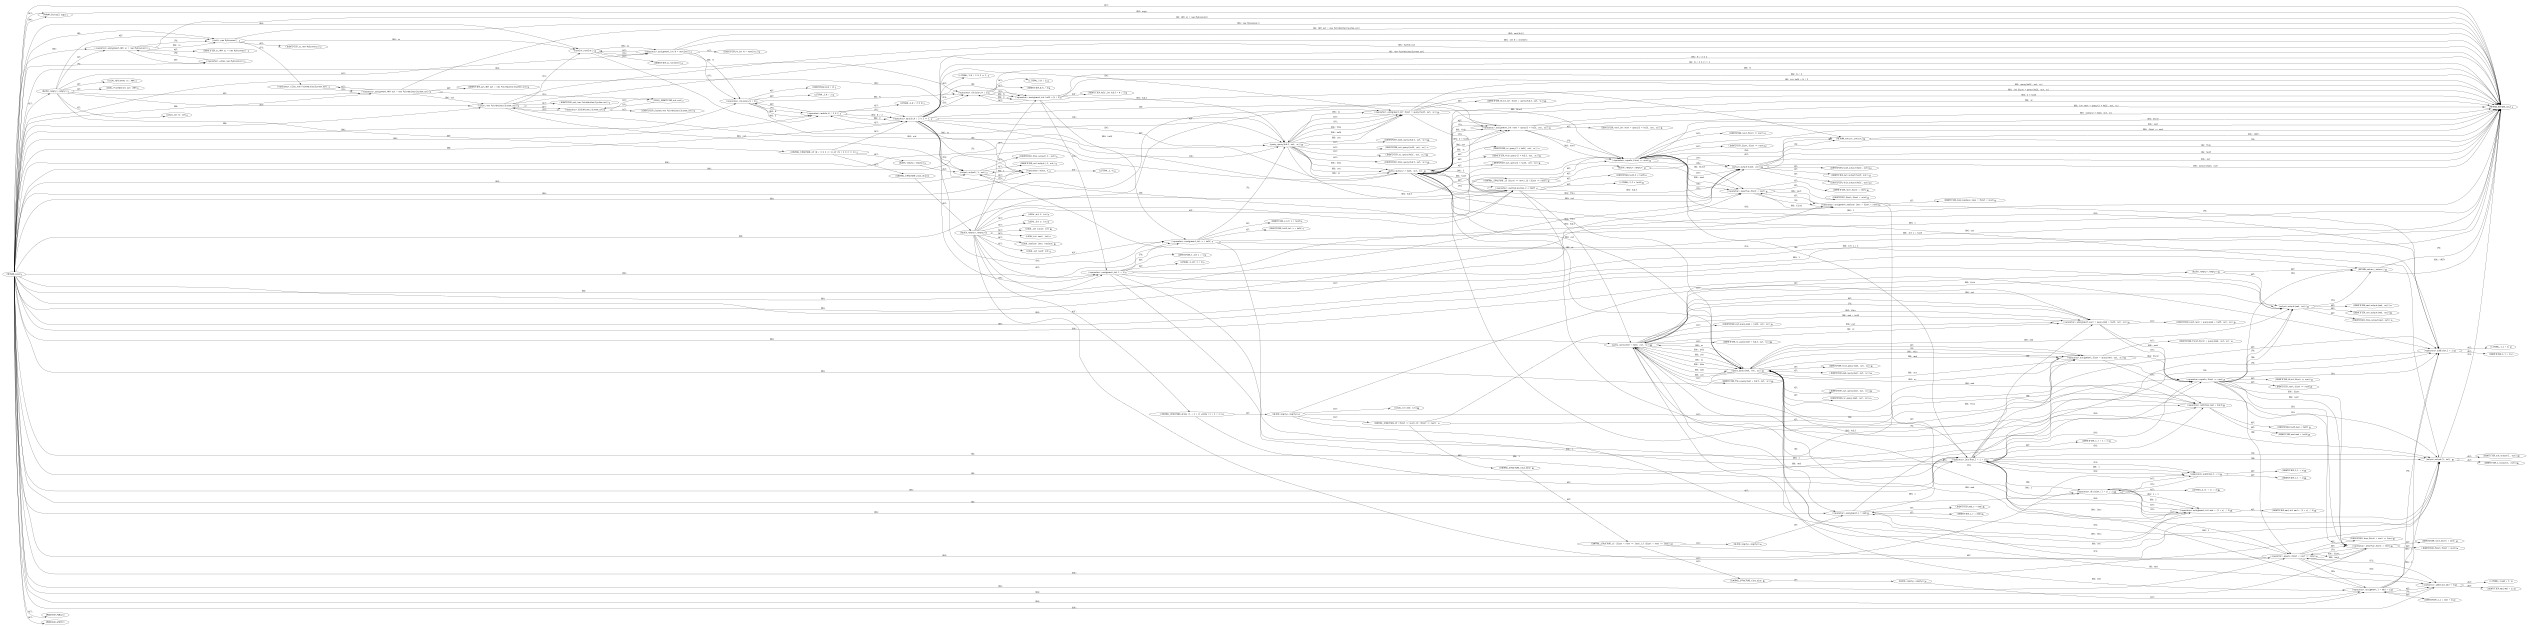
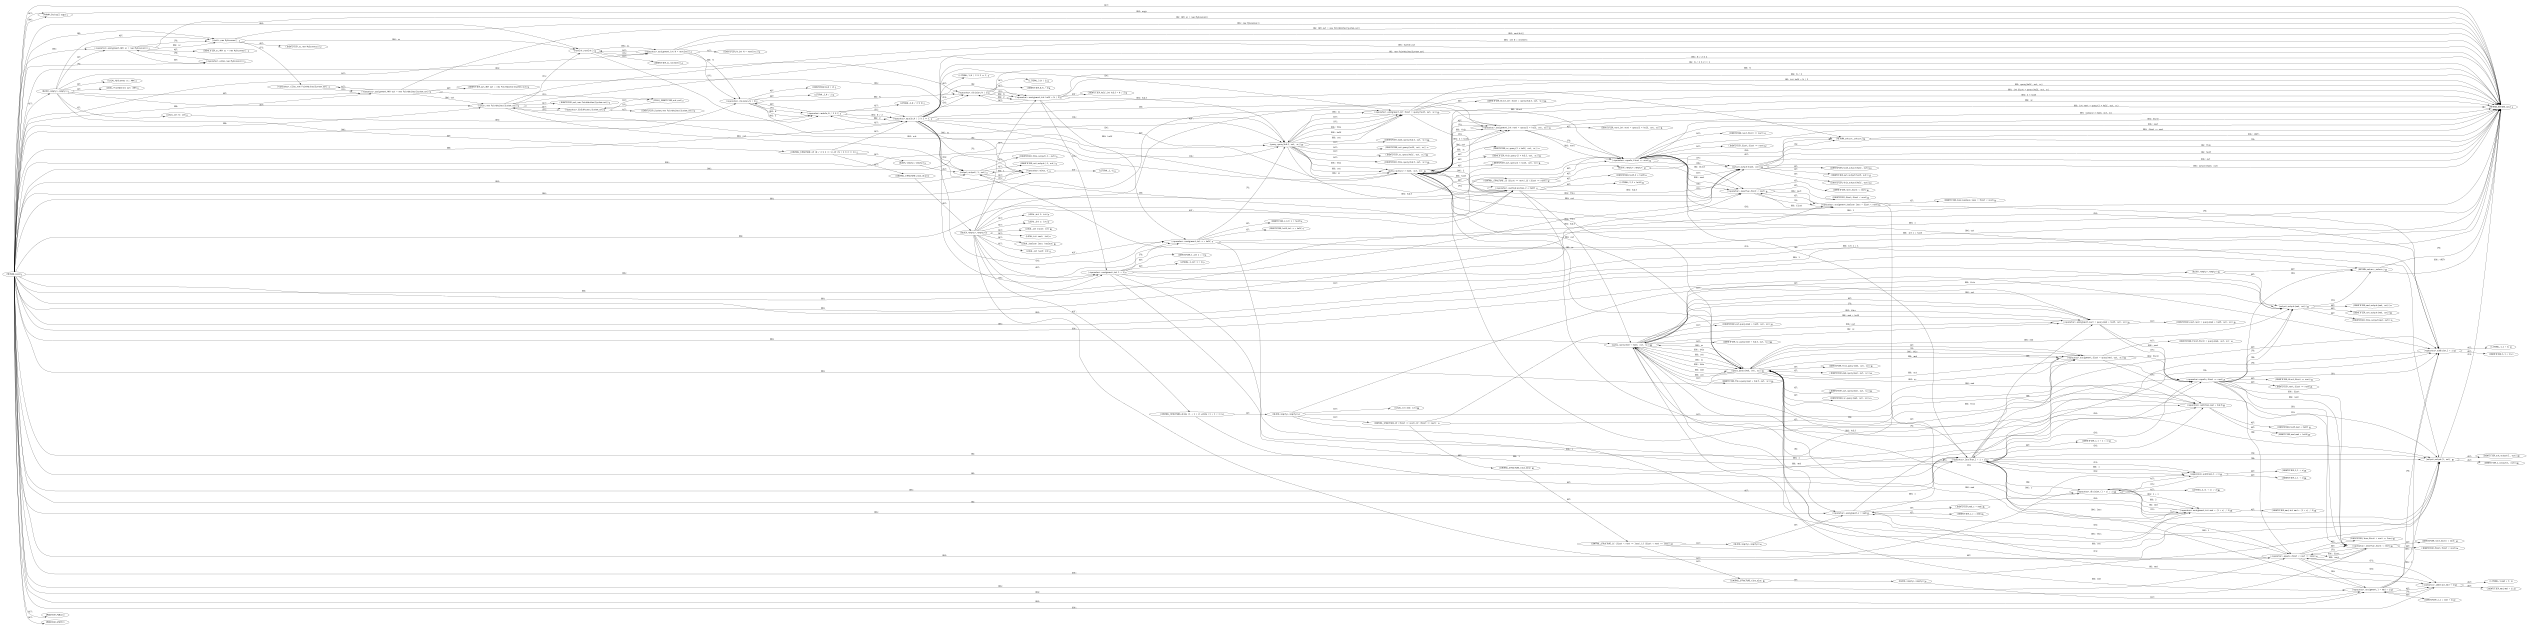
(356, 139) -> (501, 121)
(2153, 505) -> (2153, 505)
